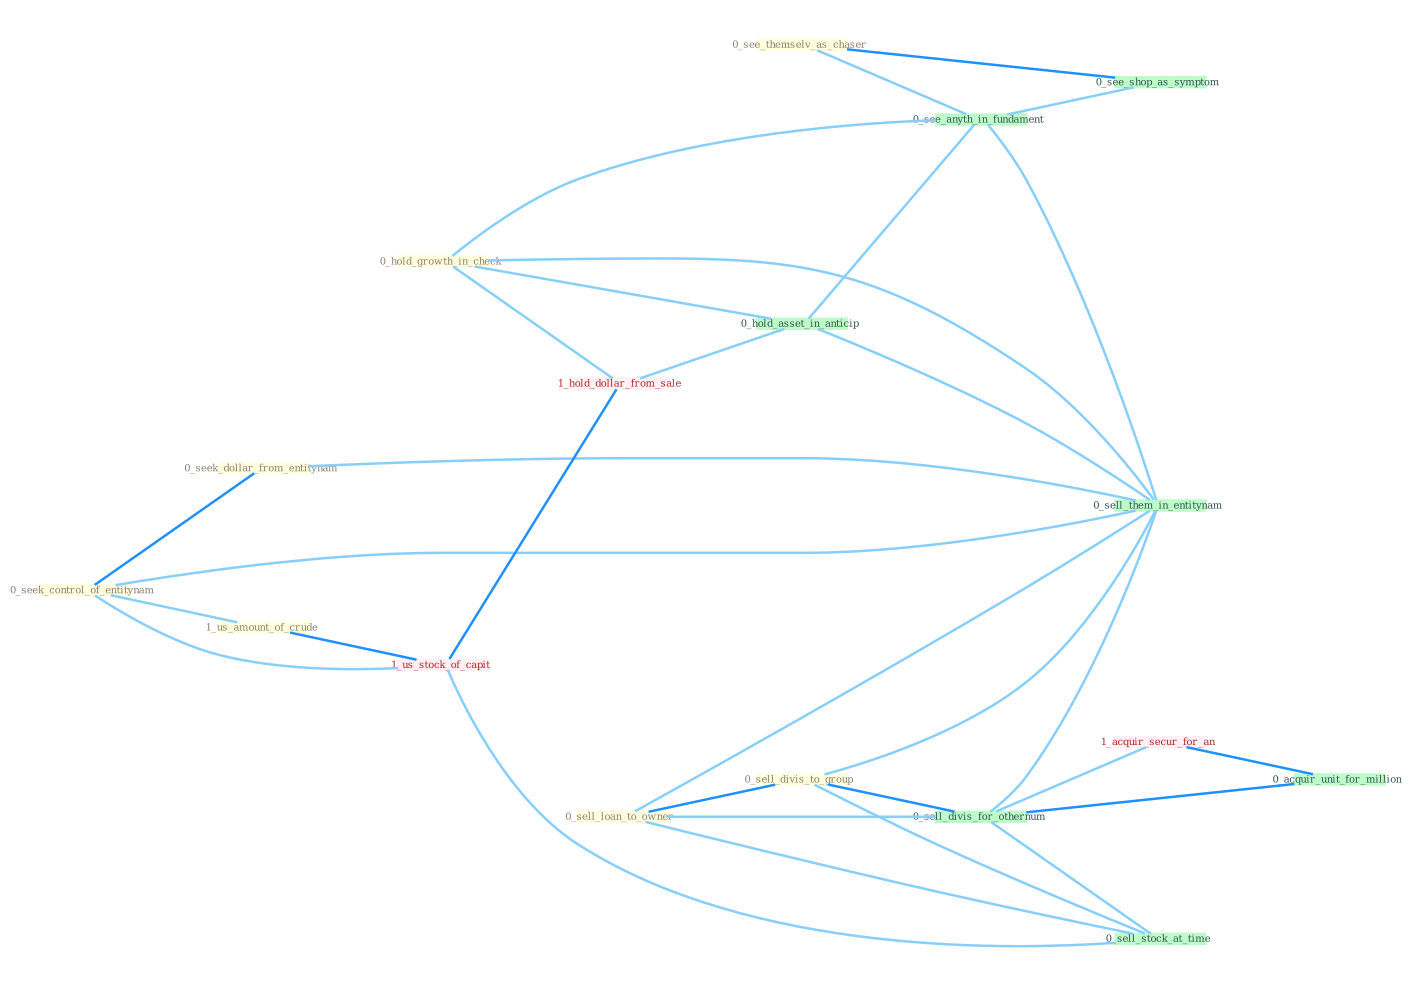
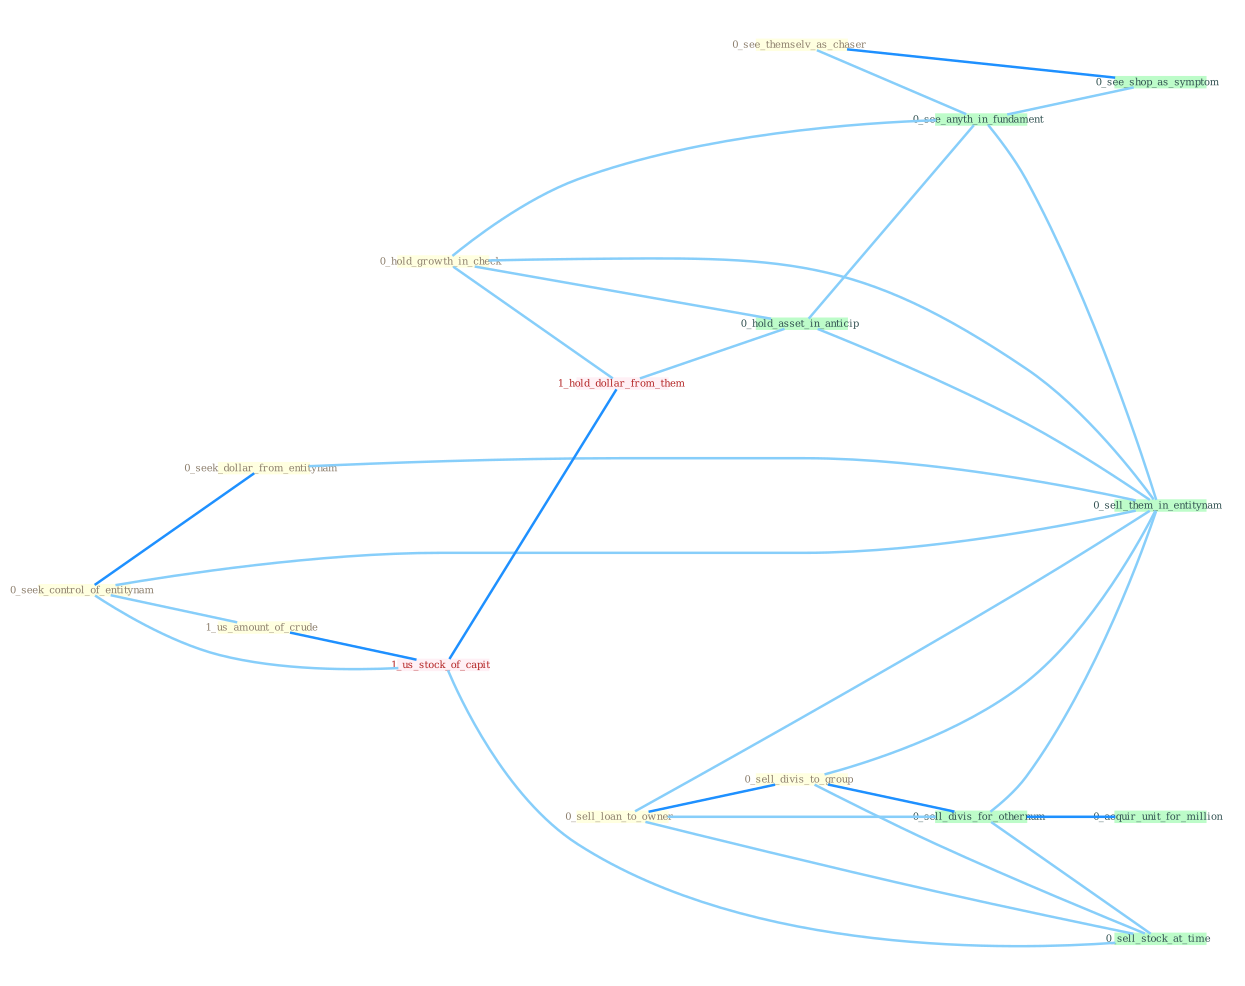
(623, 384) -> (623, 384)
(1160, 742) -> none
